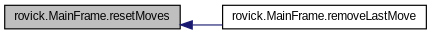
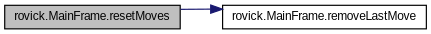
(207, 25) -> (196, 9)
